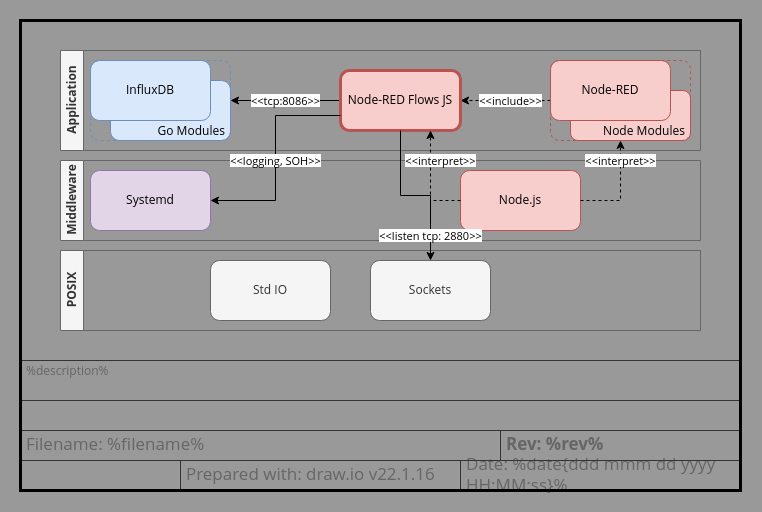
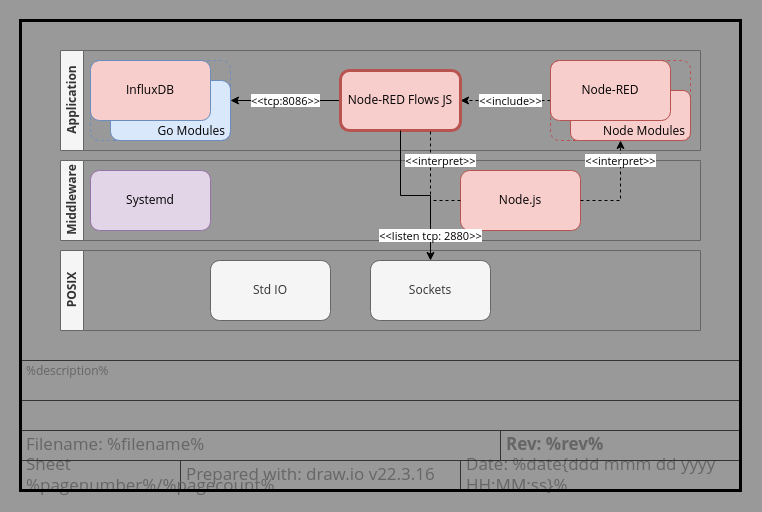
(151, 91) -> (151, 91)
(431, 138) -> (431, 136)
(276, 155) -> none
(314, 475) -> (314, 475)
none -> (101, 476)
